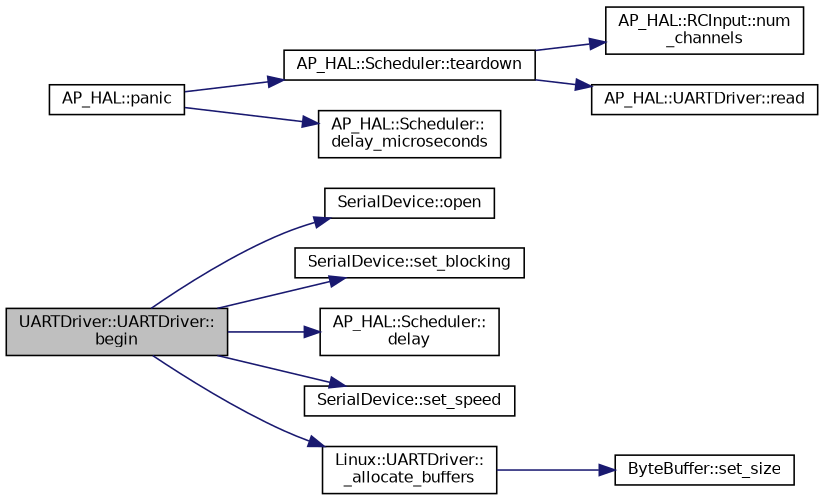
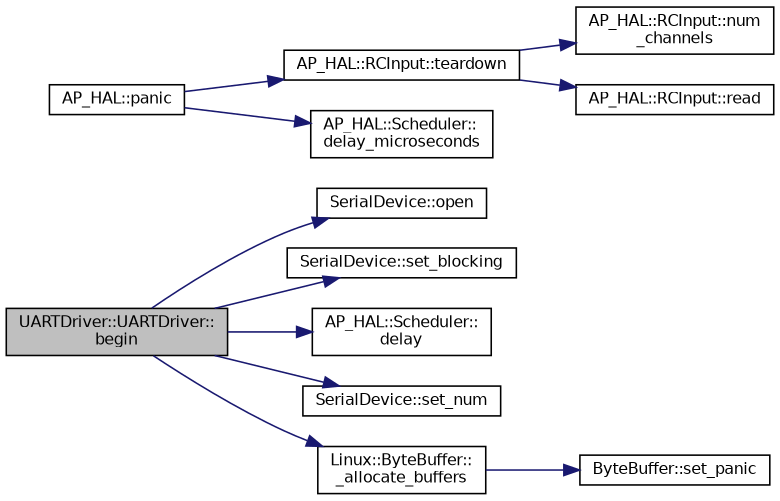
(410, 65) -> (402, 65)
(705, 100) -> (675, 100)
(410, 401) -> (402, 401)
(410, 470) -> (402, 470)
(705, 470) -> (675, 470)
